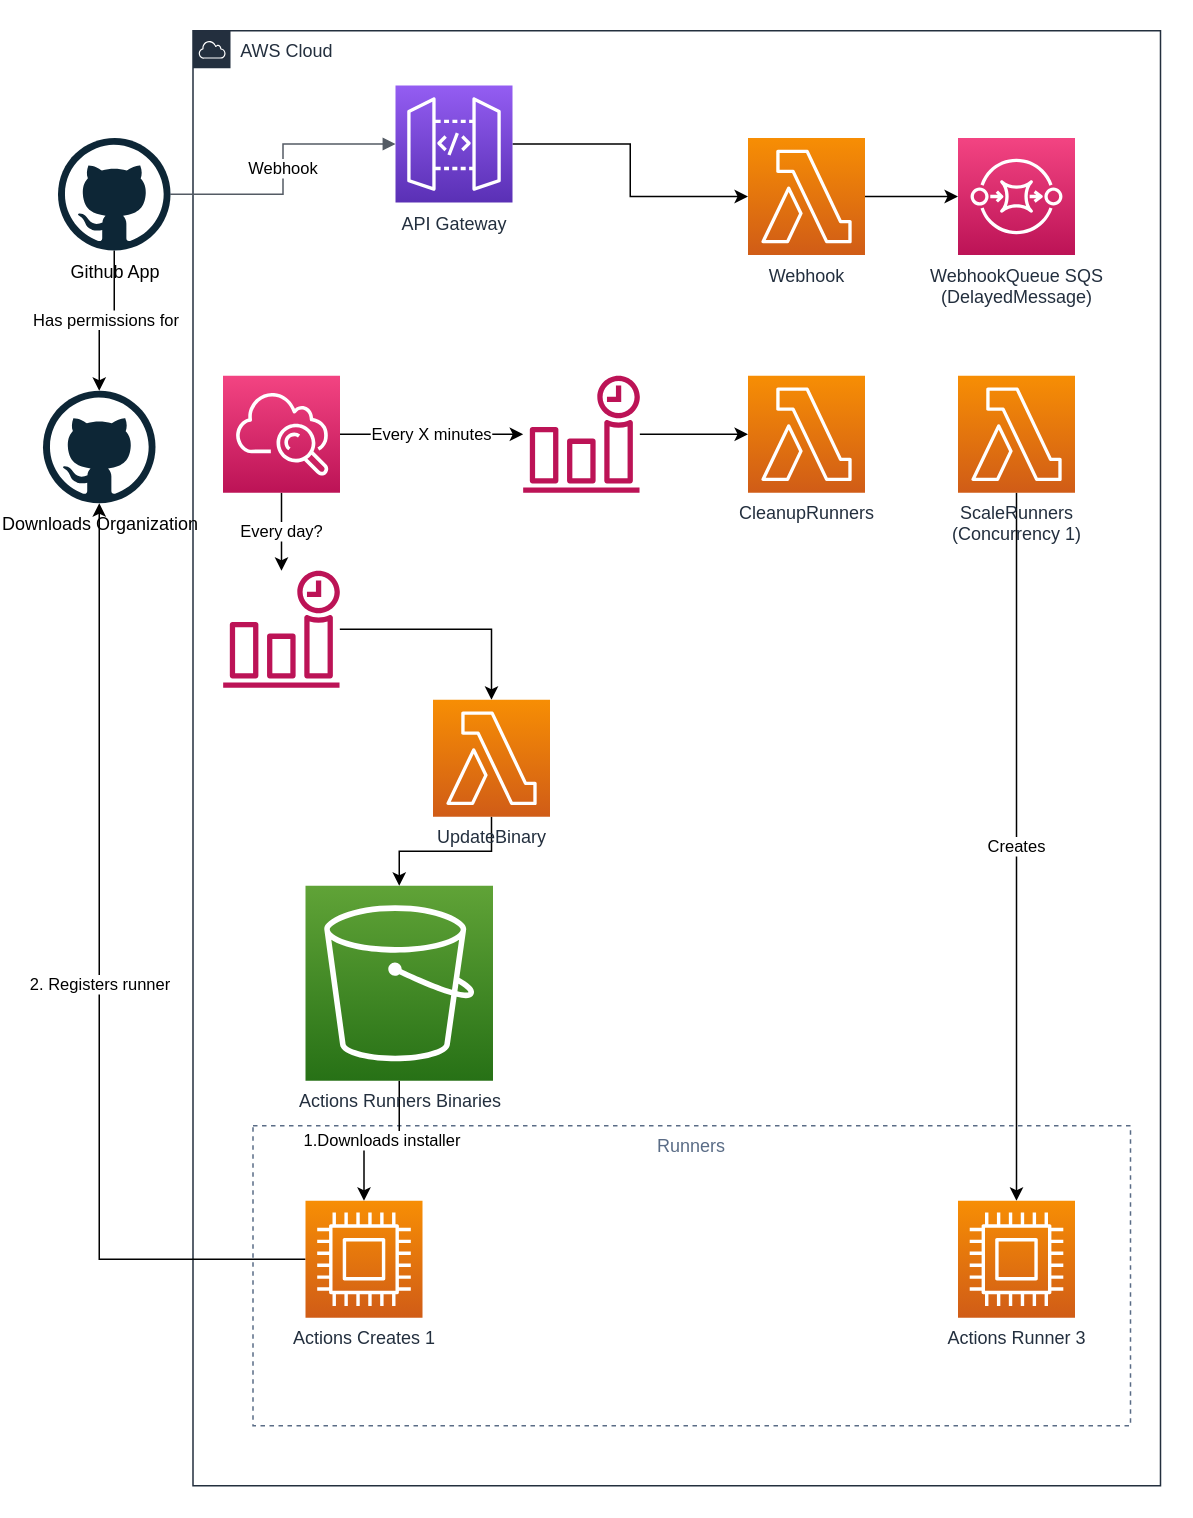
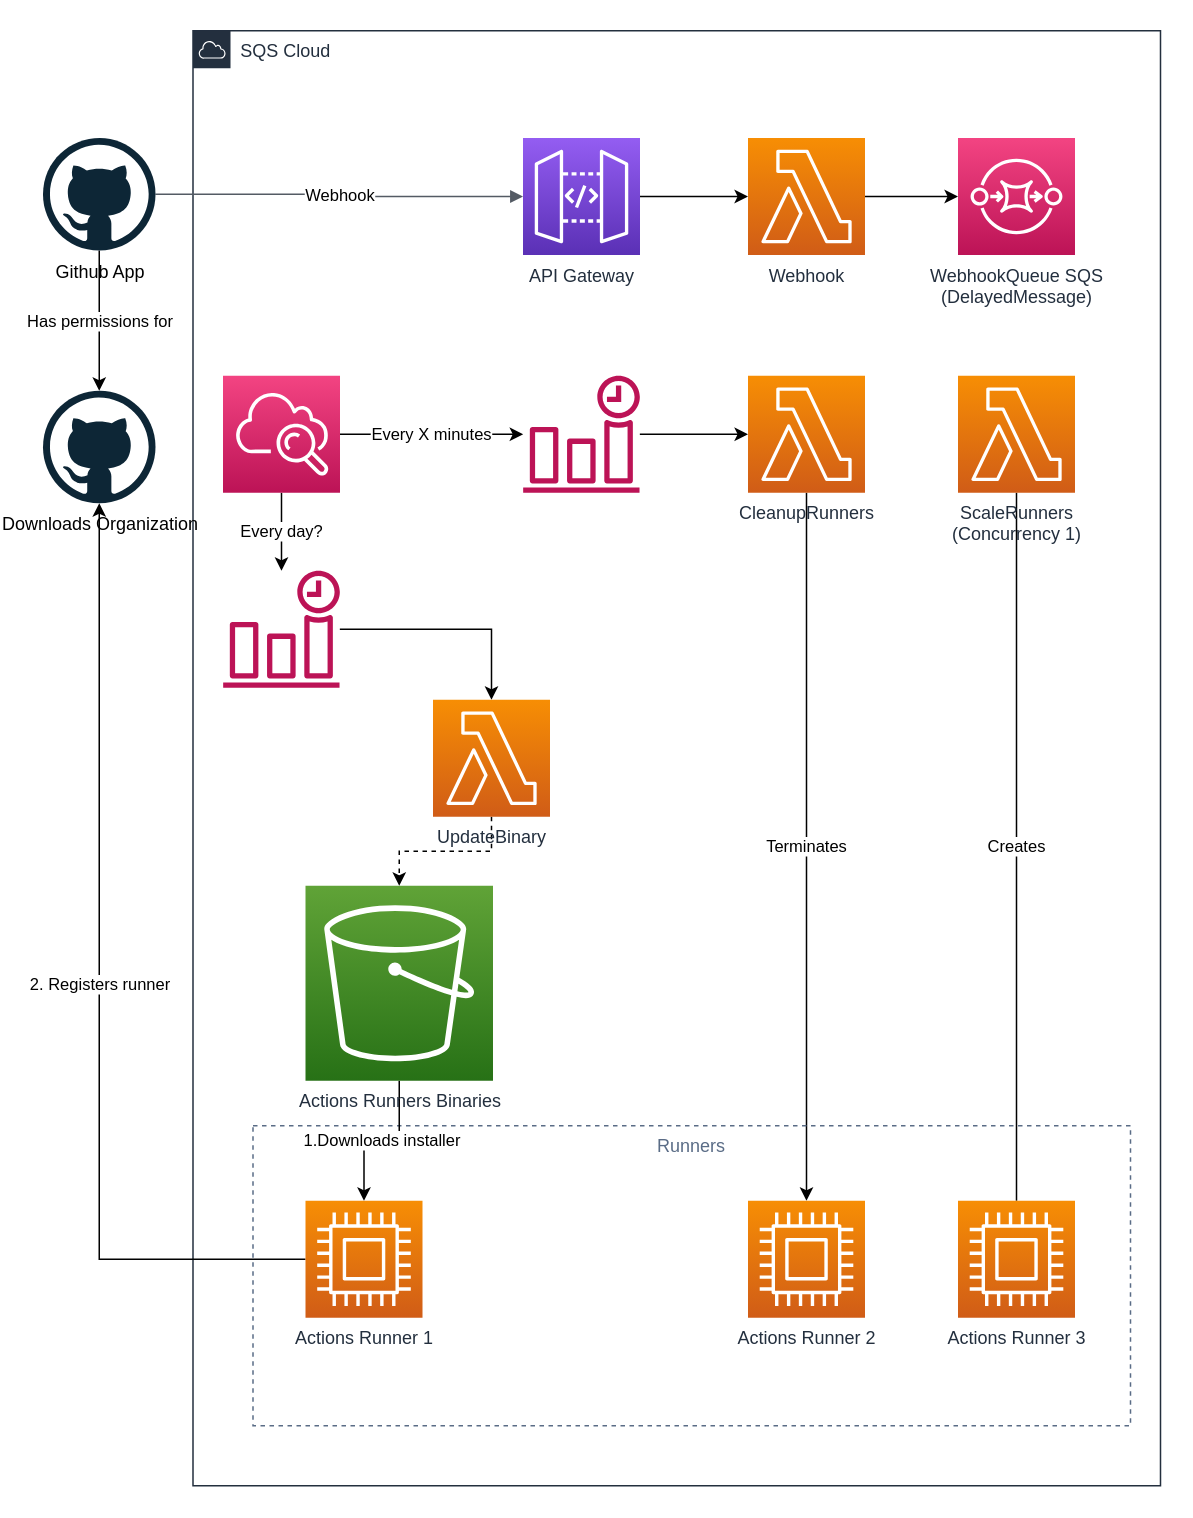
(281, 52) -> (281, 52)
(454, 144) -> (581, 197)
(114, 194) -> (99, 194)
none -> (806, 842)
(449, 851) -> (449, 851)
(1016, 1189) -> (1016, 1193)
none -> (806, 1259)
(365, 1339) -> (365, 1339)
